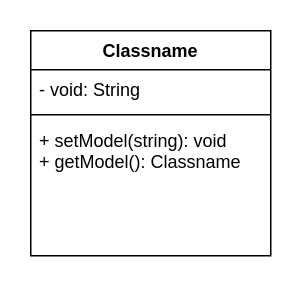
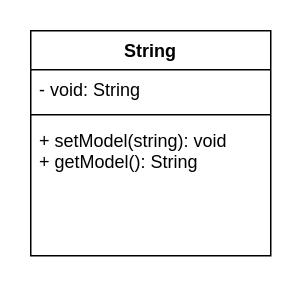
(150, 51) -> (150, 51)
(146, 141) -> (146, 141)
